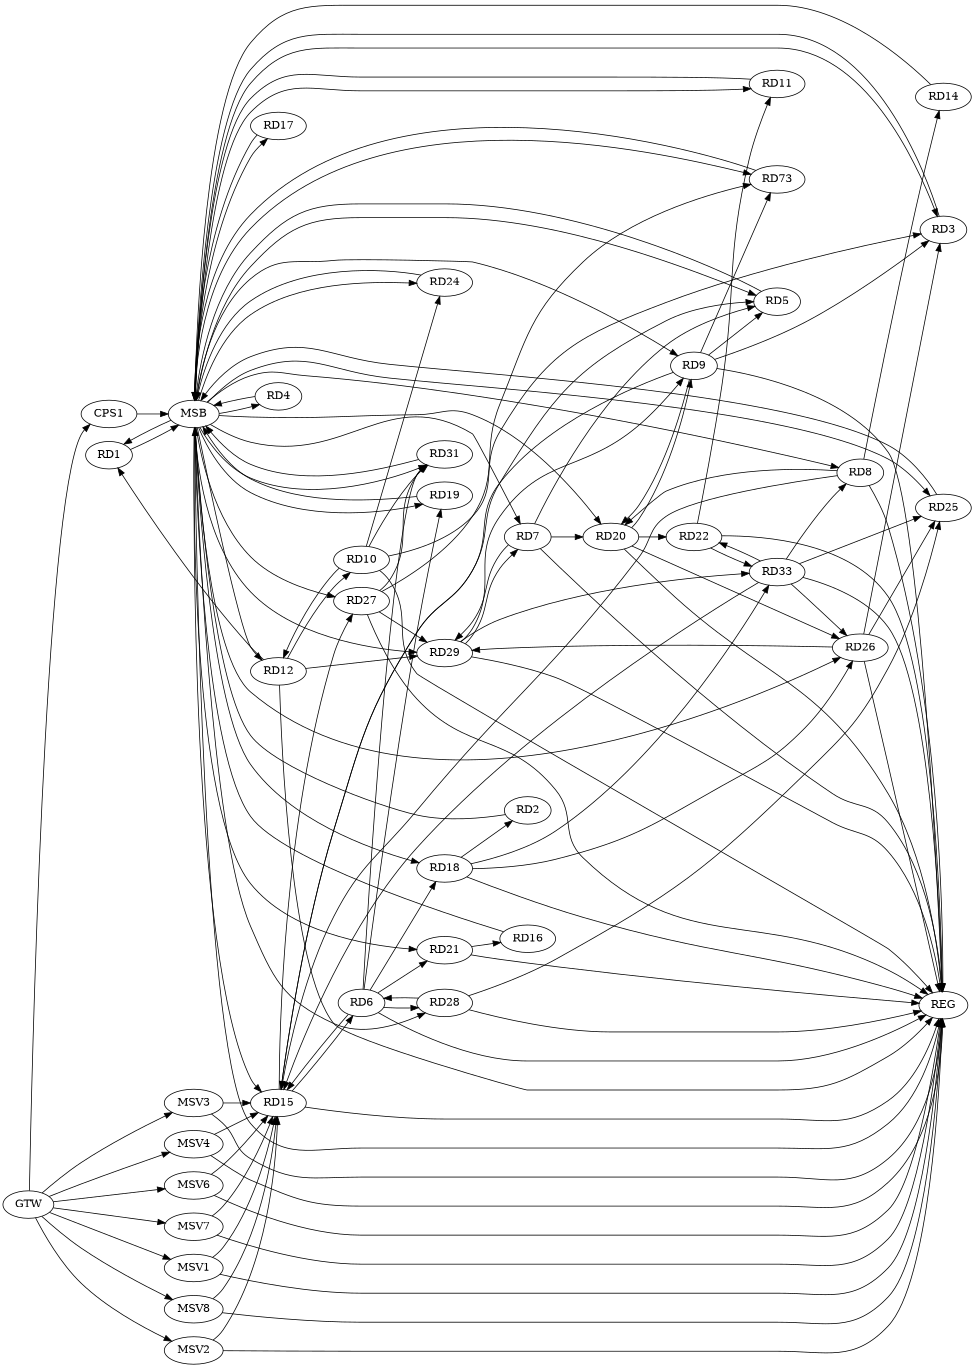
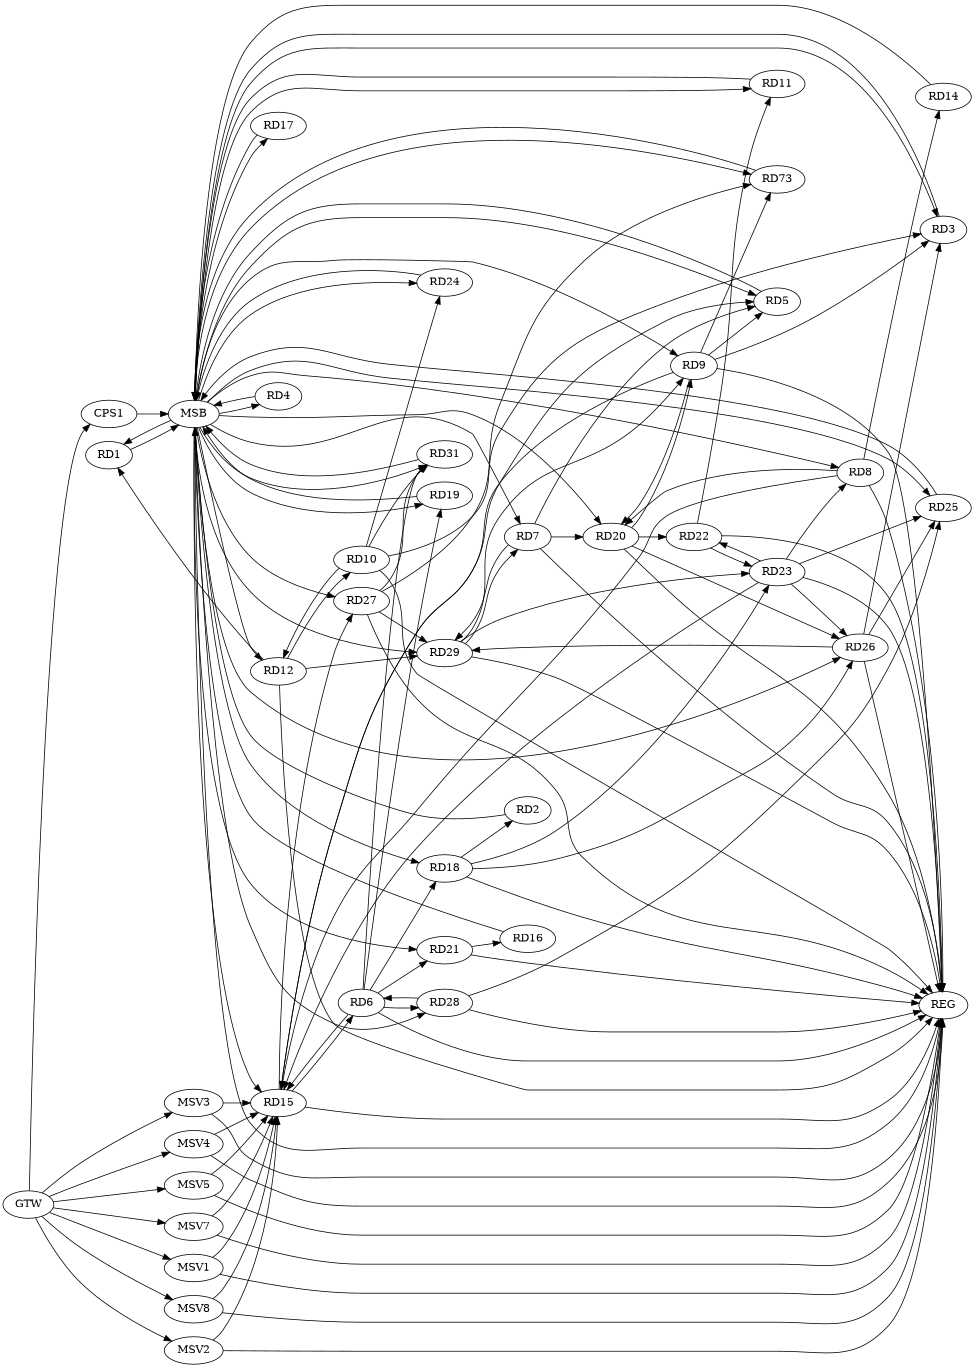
(777, 572) -> (777, 572)
(194, 1185) -> (194, 1185)
